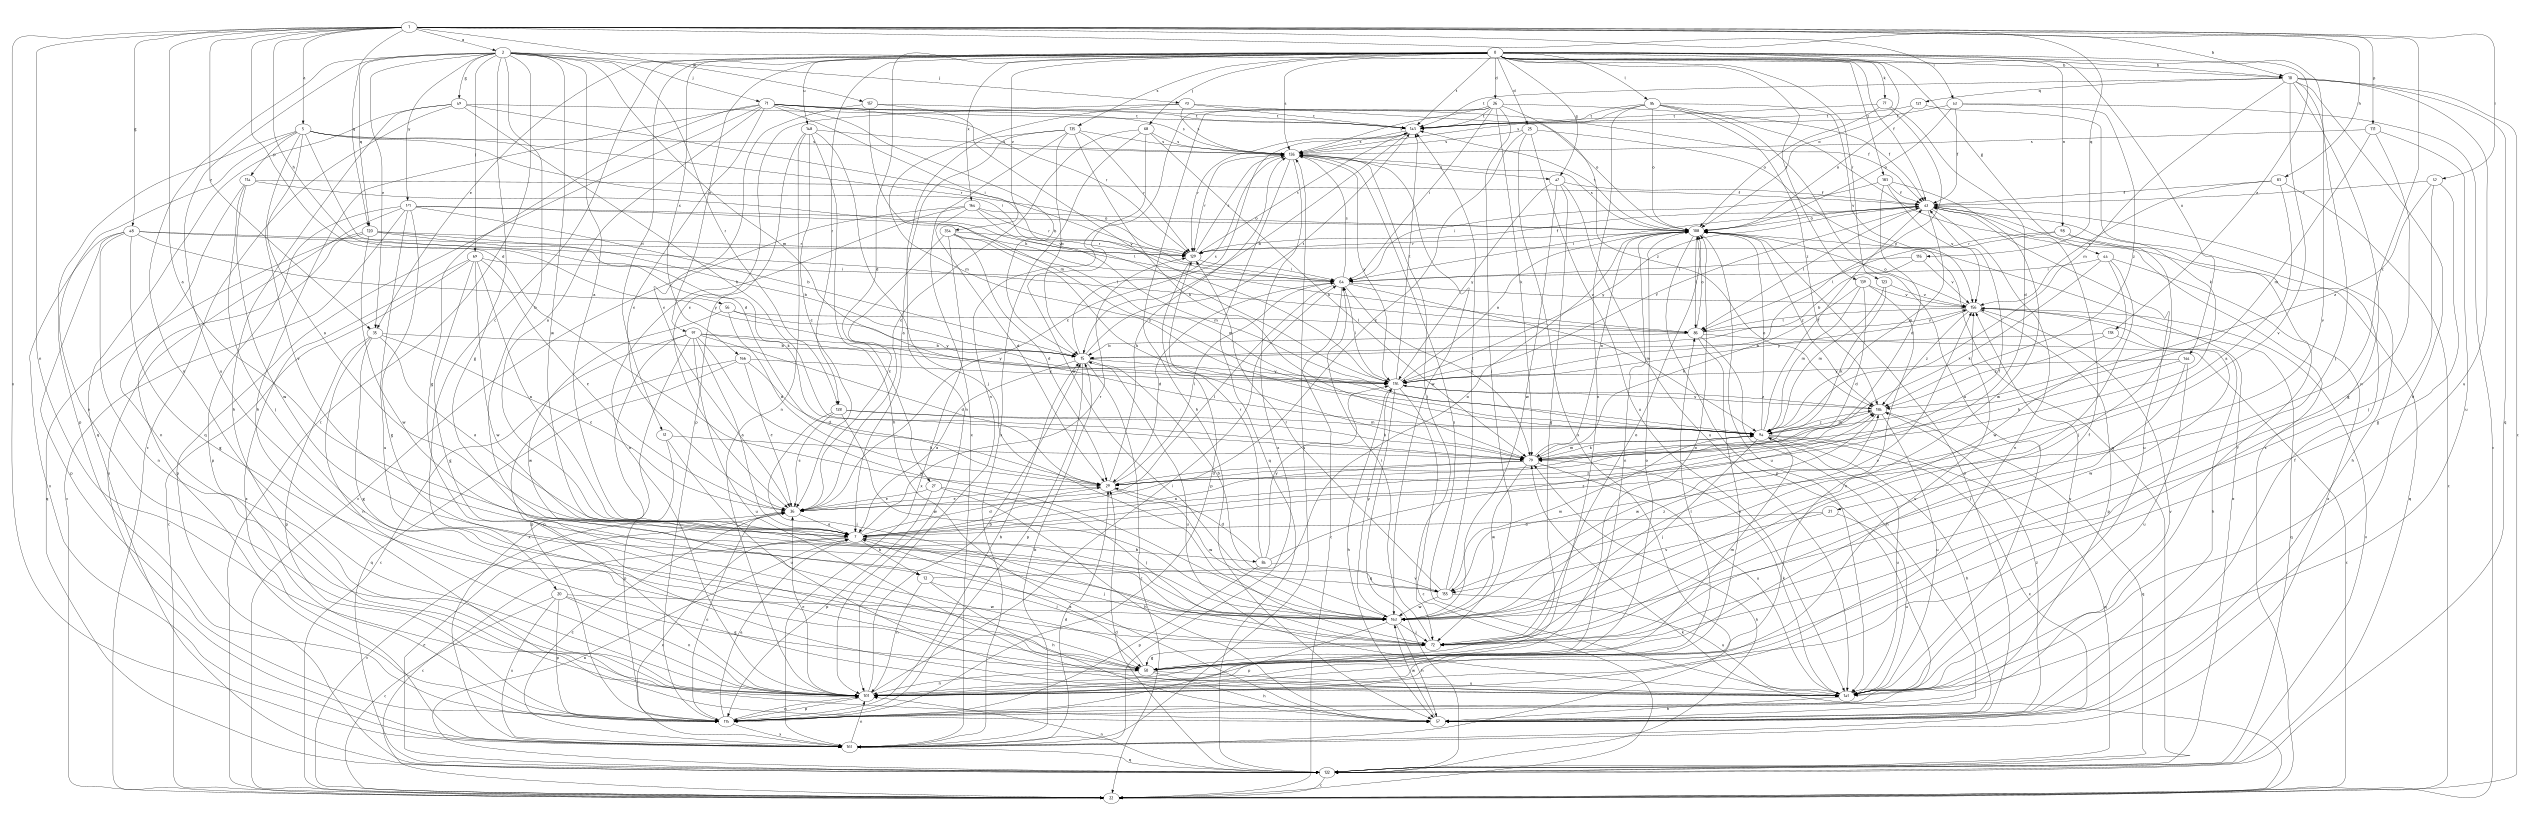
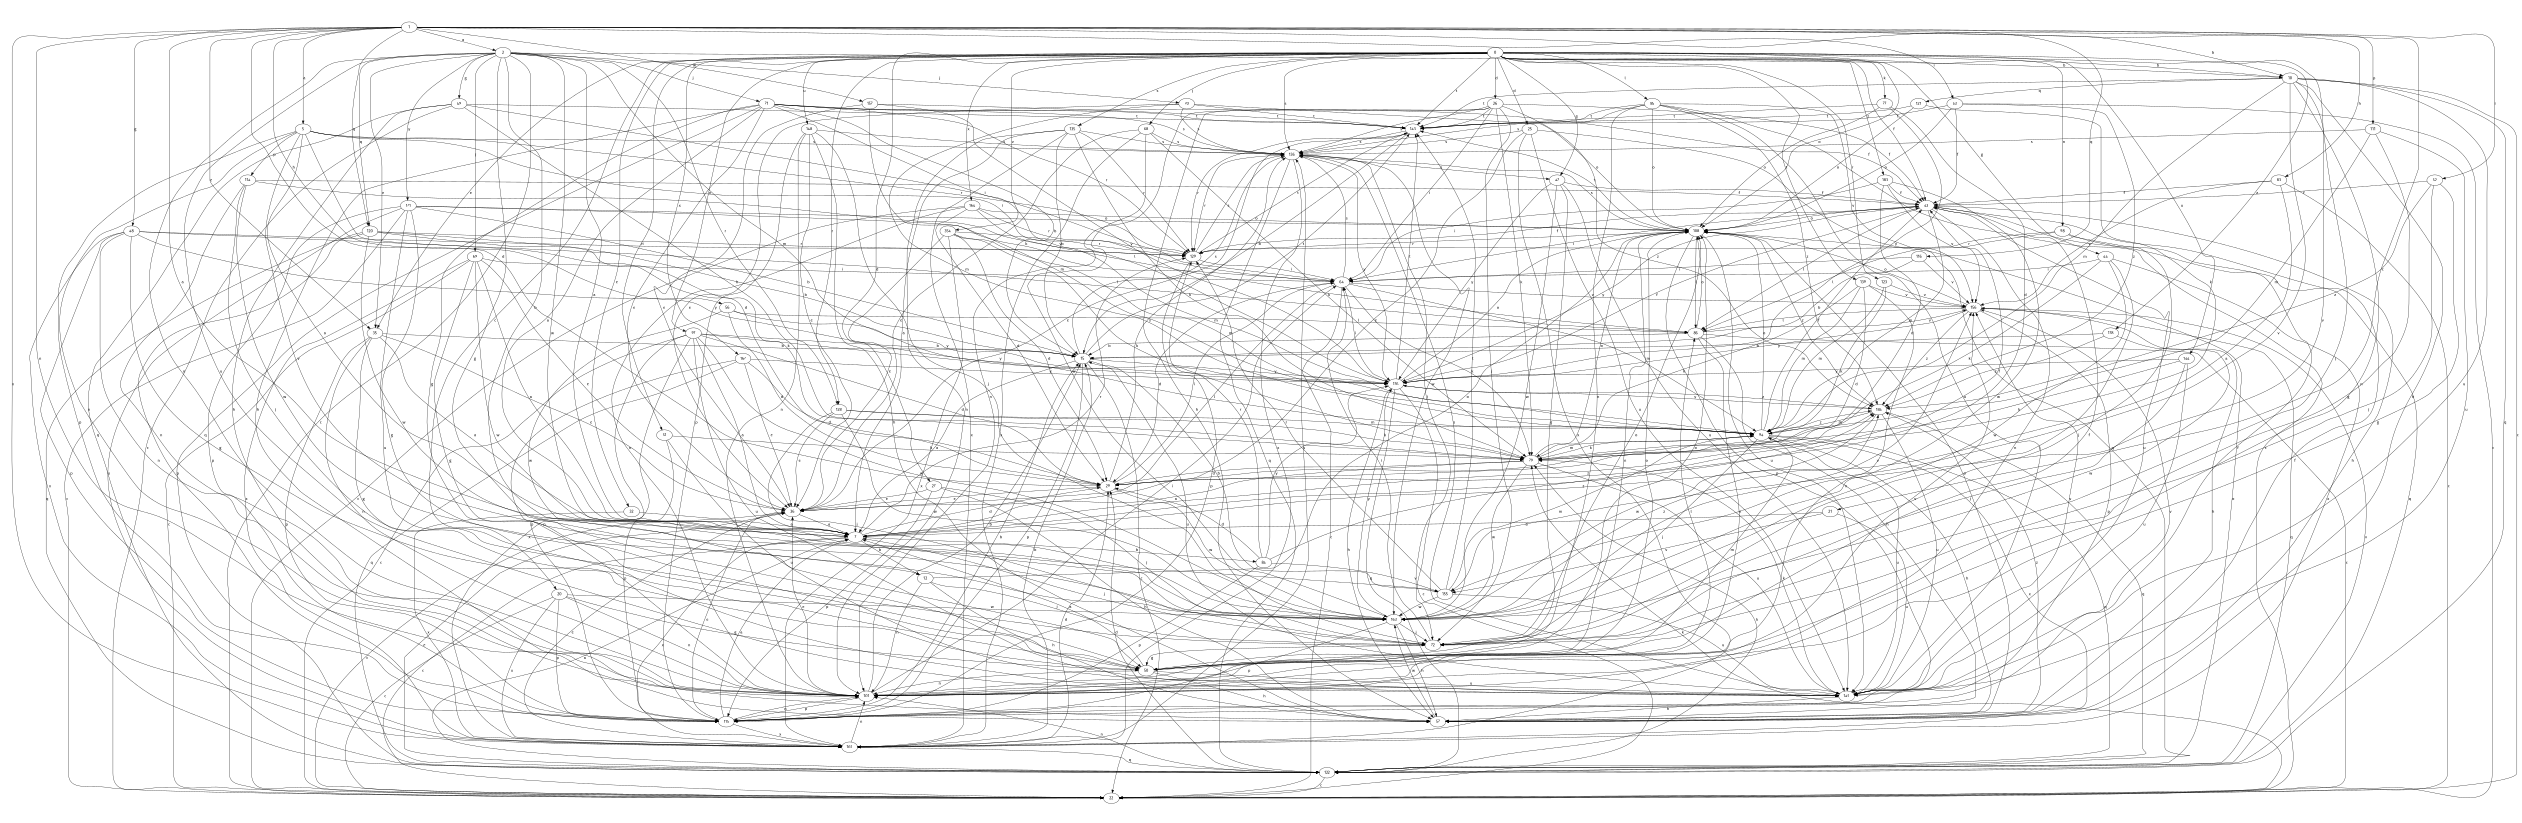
(743, 359) -> (743, 359)
none -> (632, 512)
